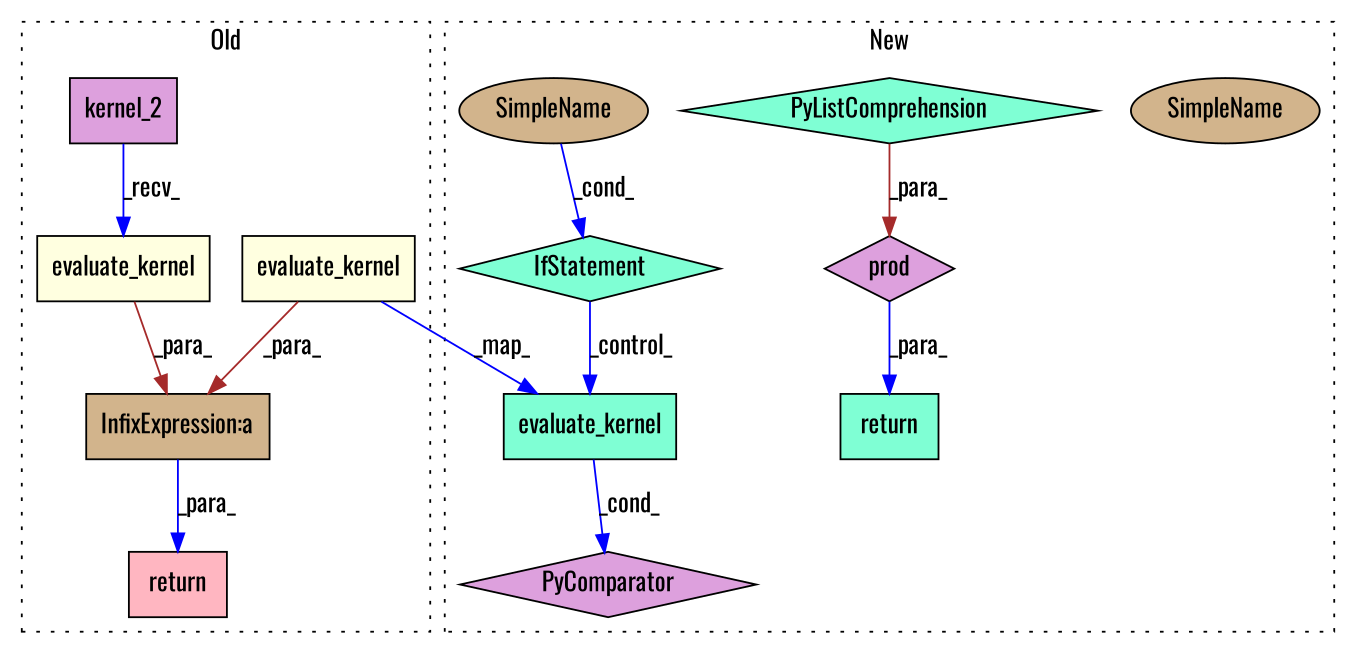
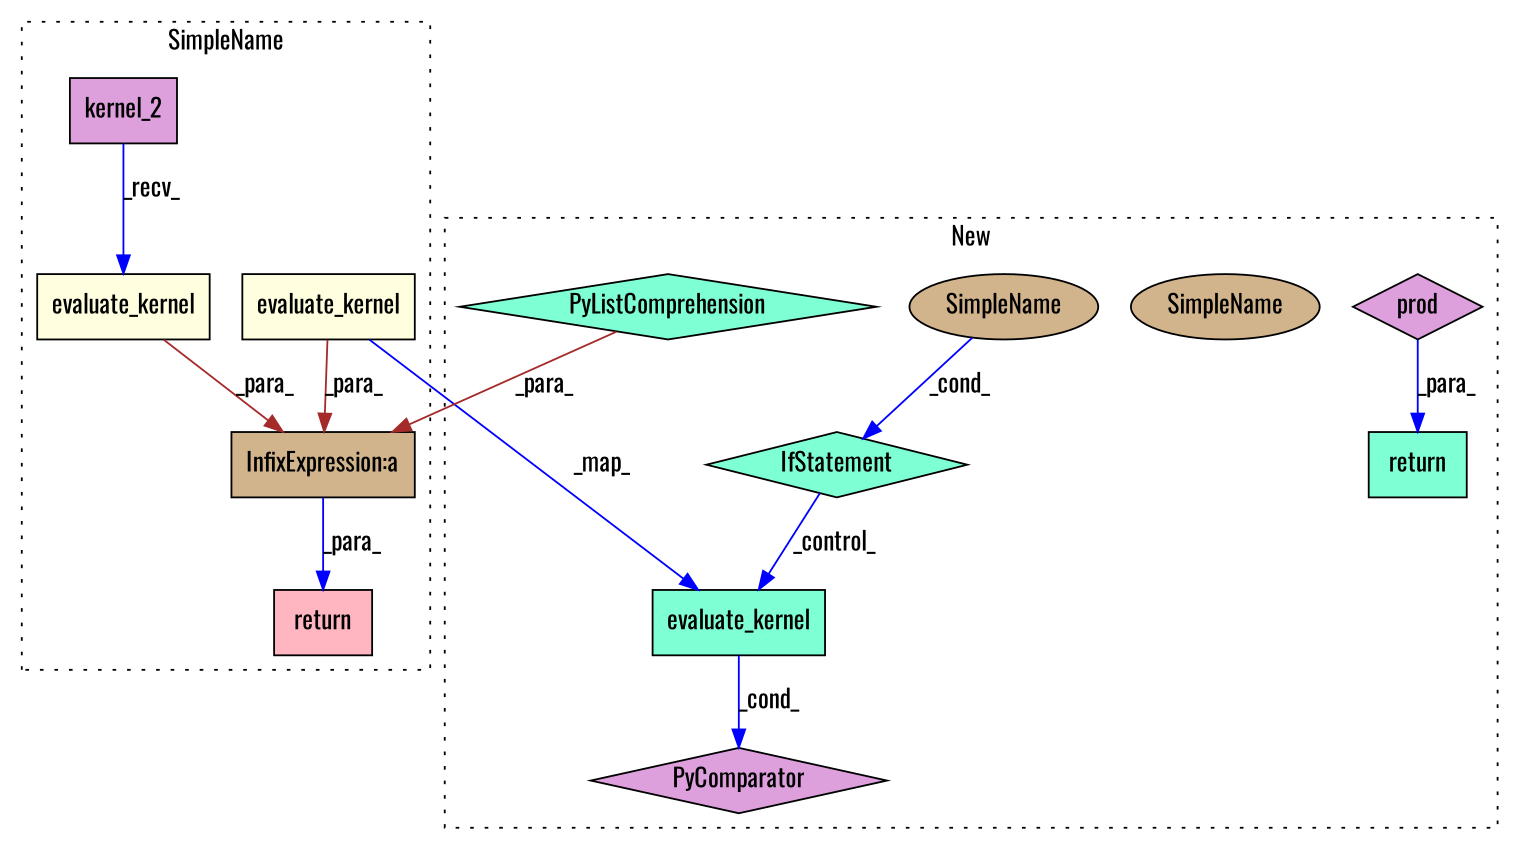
(226, 43) -> (226, 43)
(889, 181) -> (513, 378)
